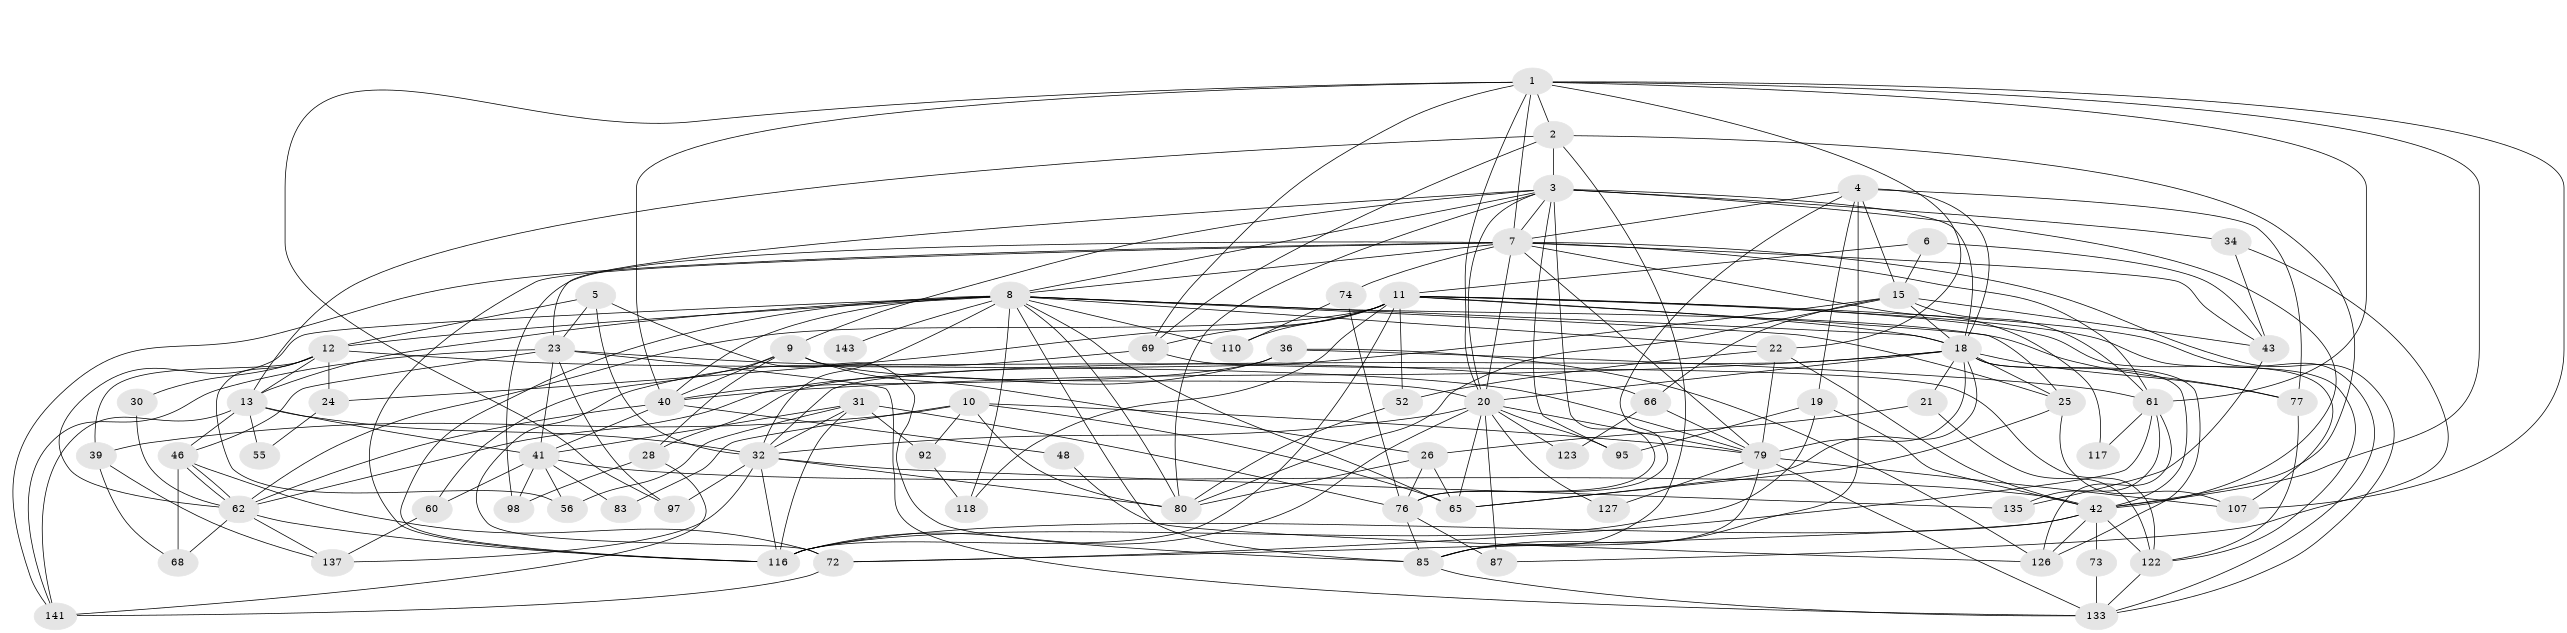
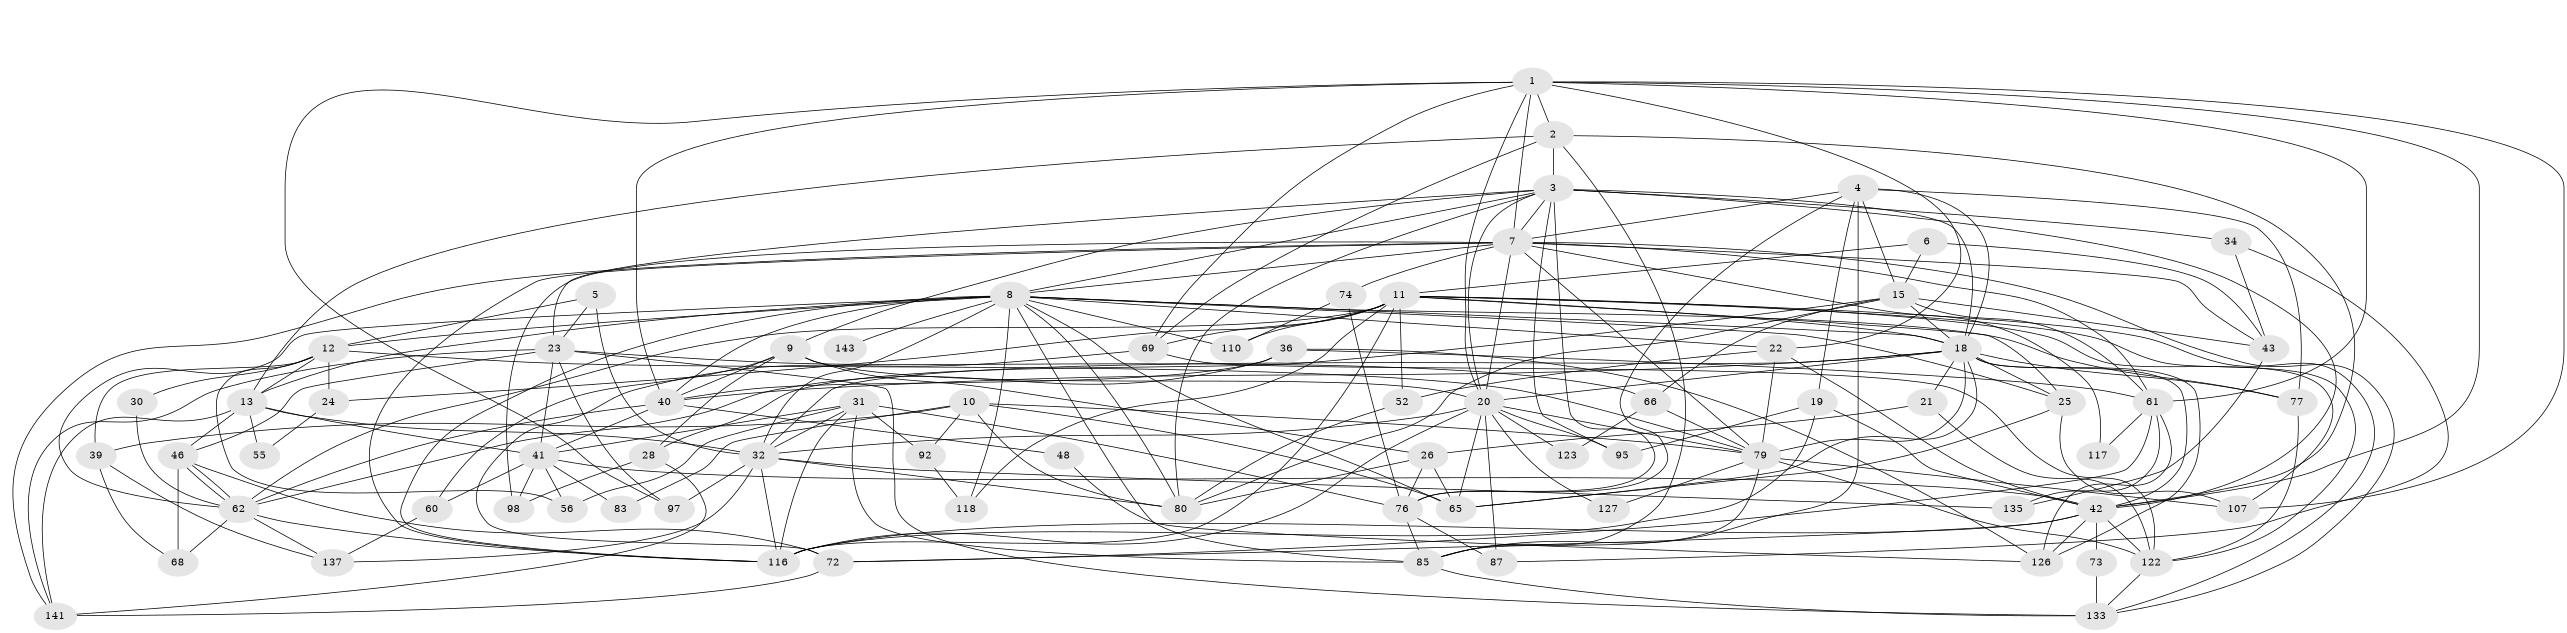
(936, 521) -> (1048, 552)
(1928, 537) -> (1947, 512)
